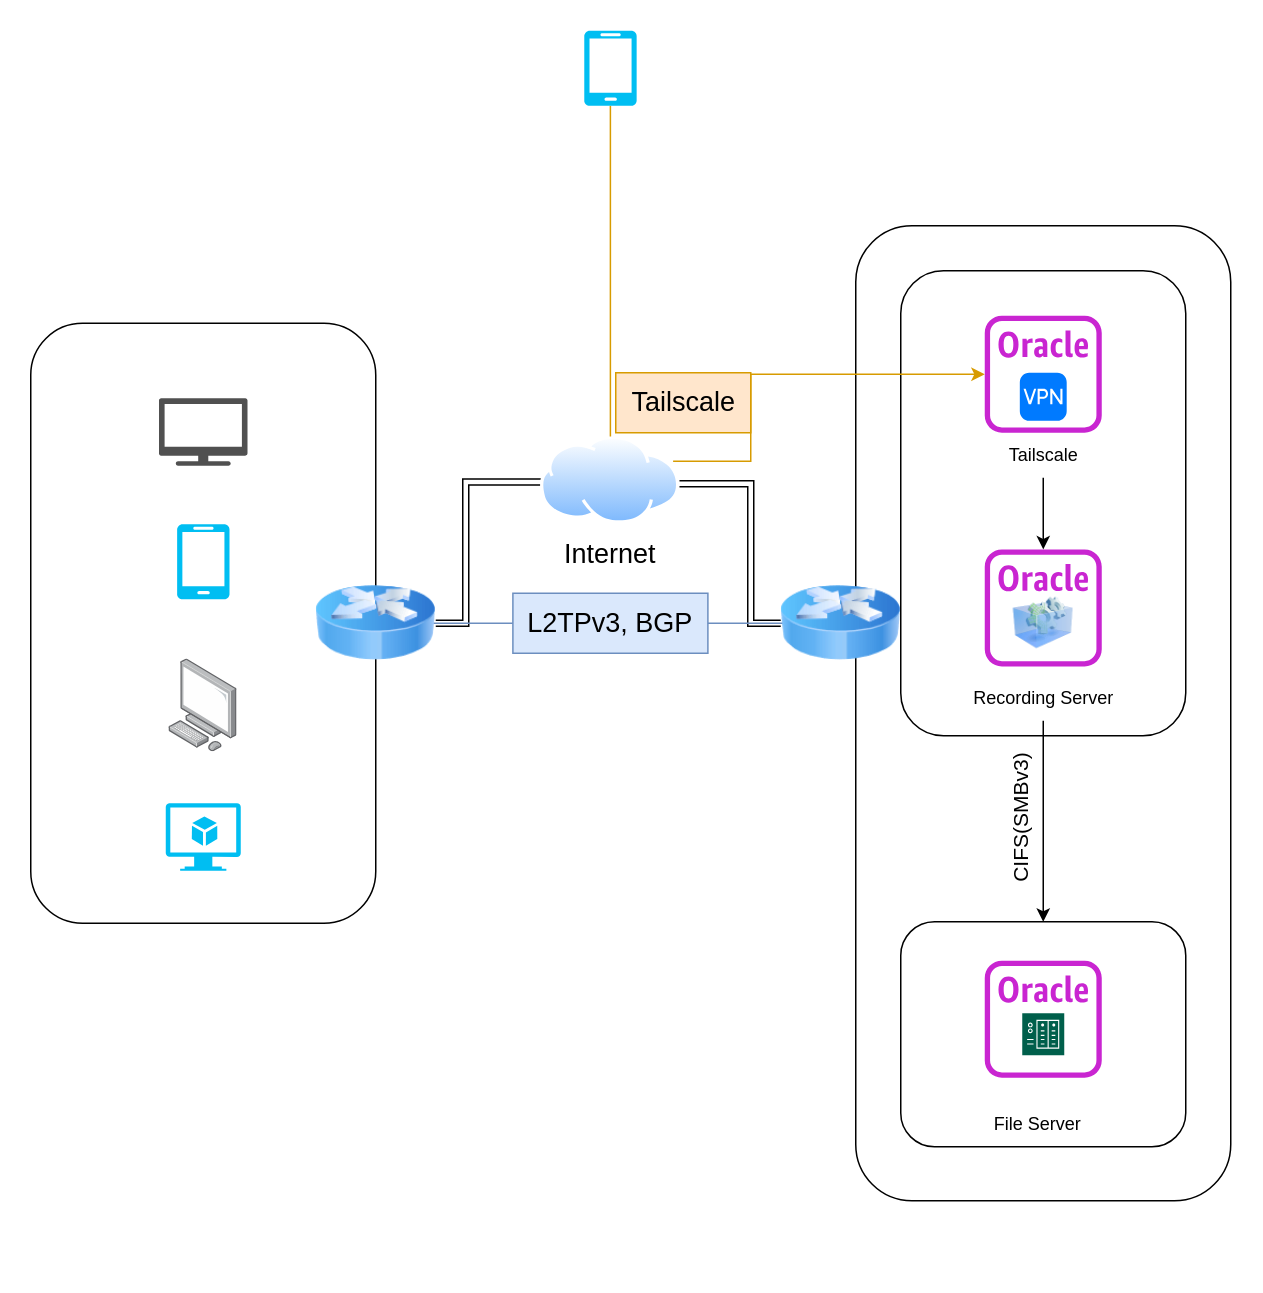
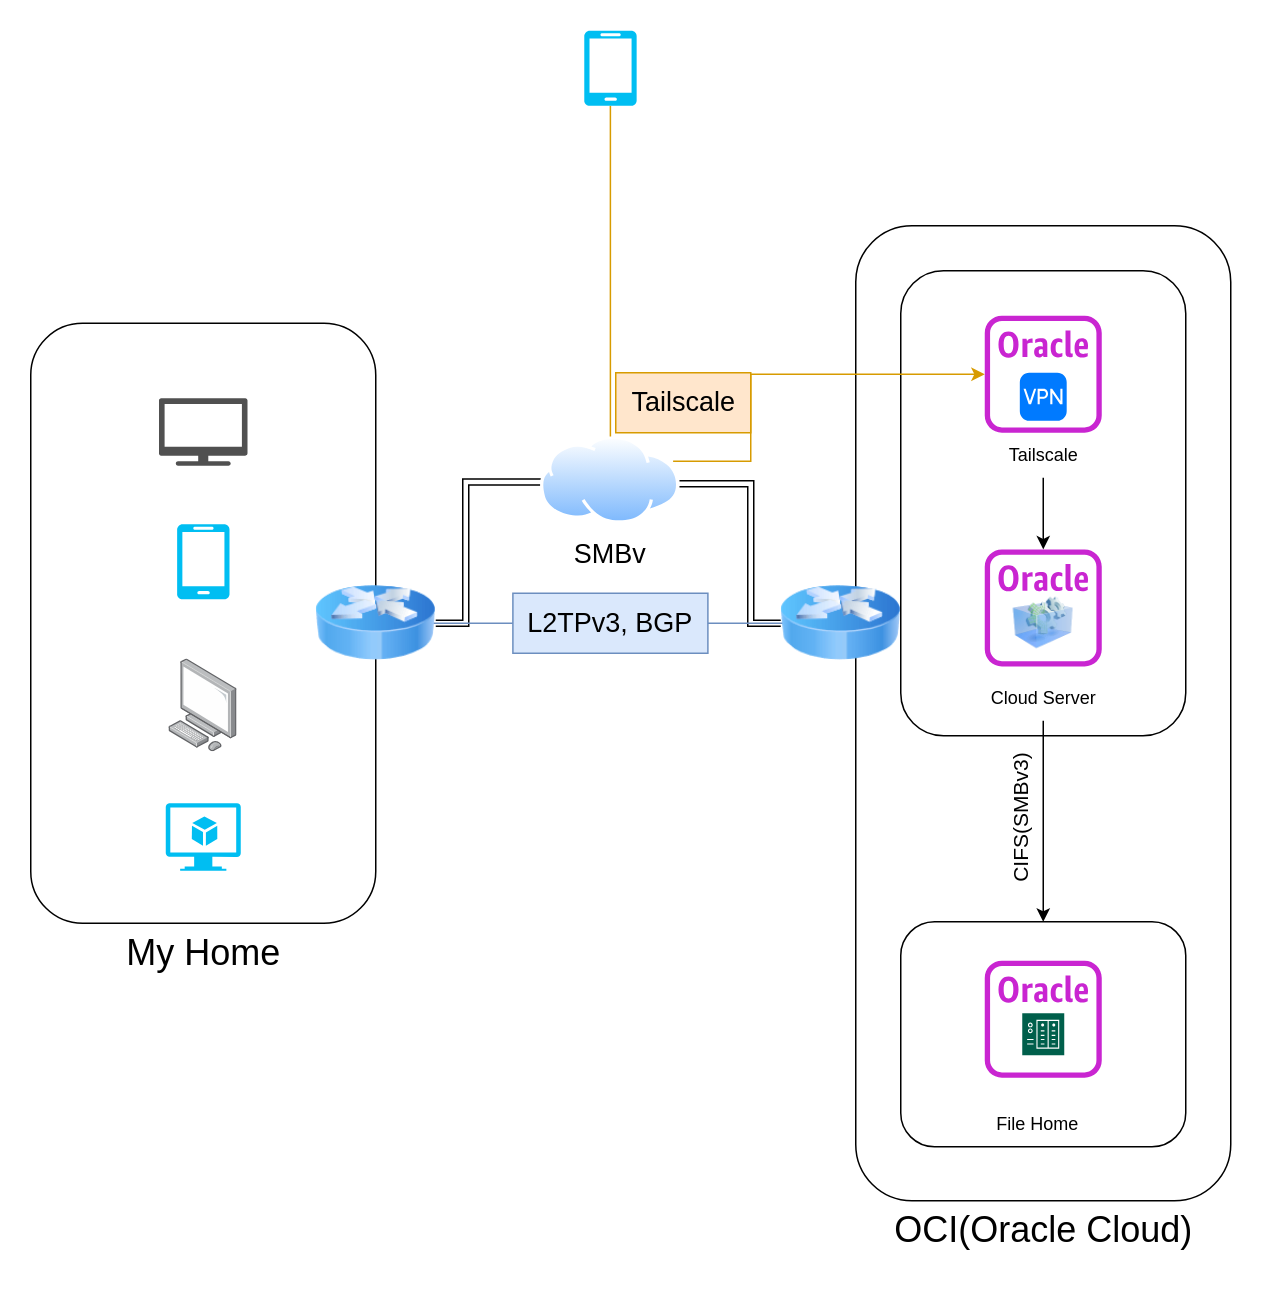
(611, 550) -> (611, 550)
(1044, 698) -> (1044, 698)
none -> (203, 953)
(1038, 1124) -> (1038, 1124)
none -> (1043, 1231)
